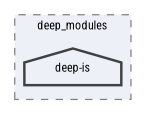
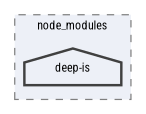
(73, 26) -> (73, 26)
